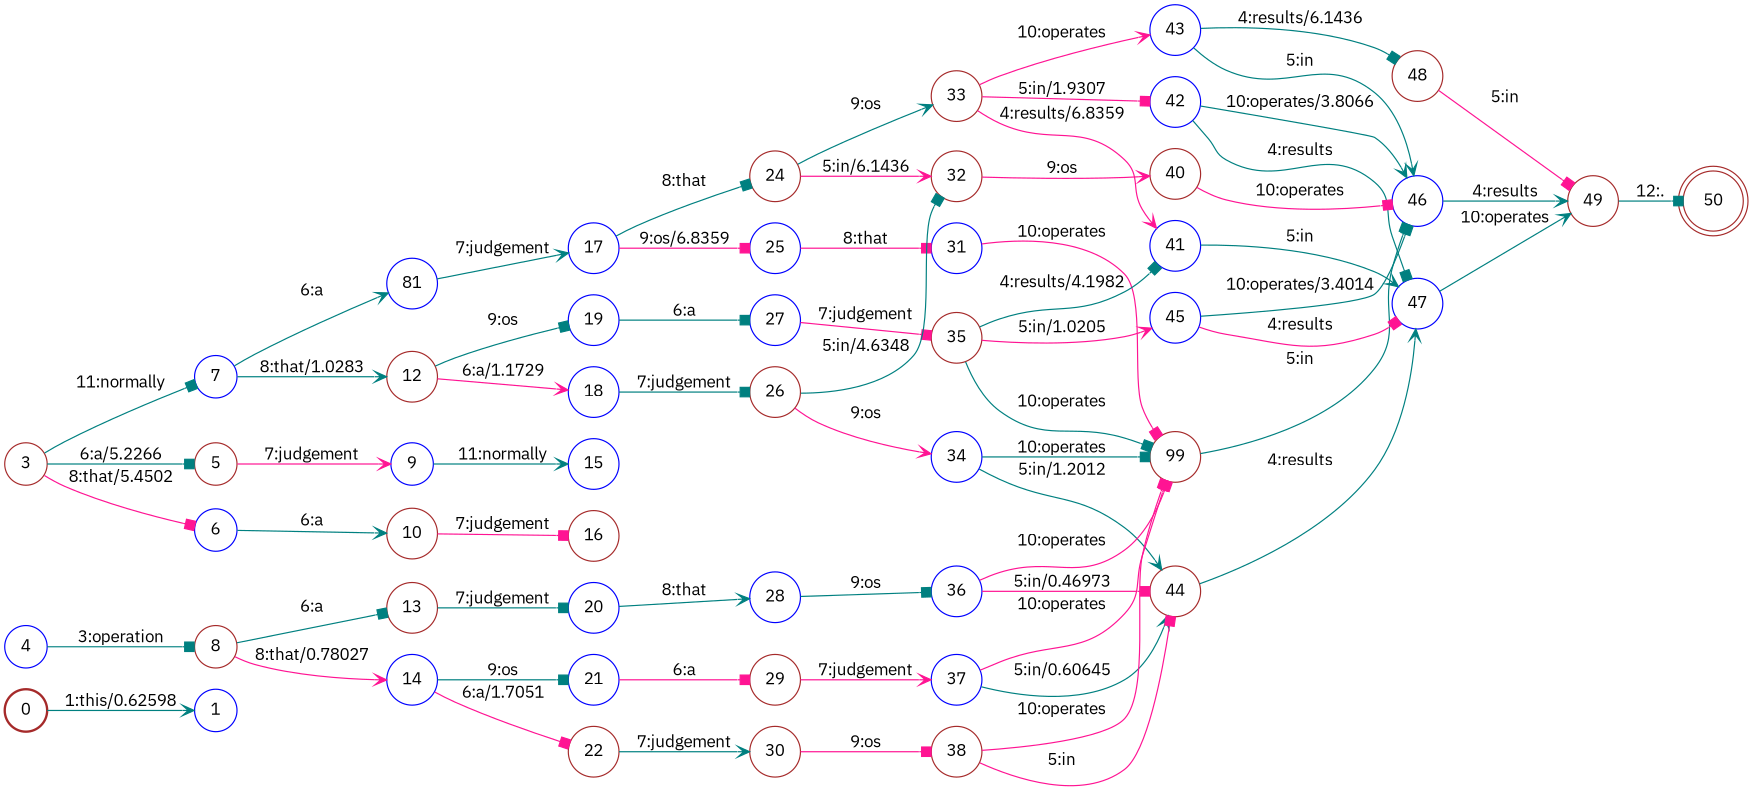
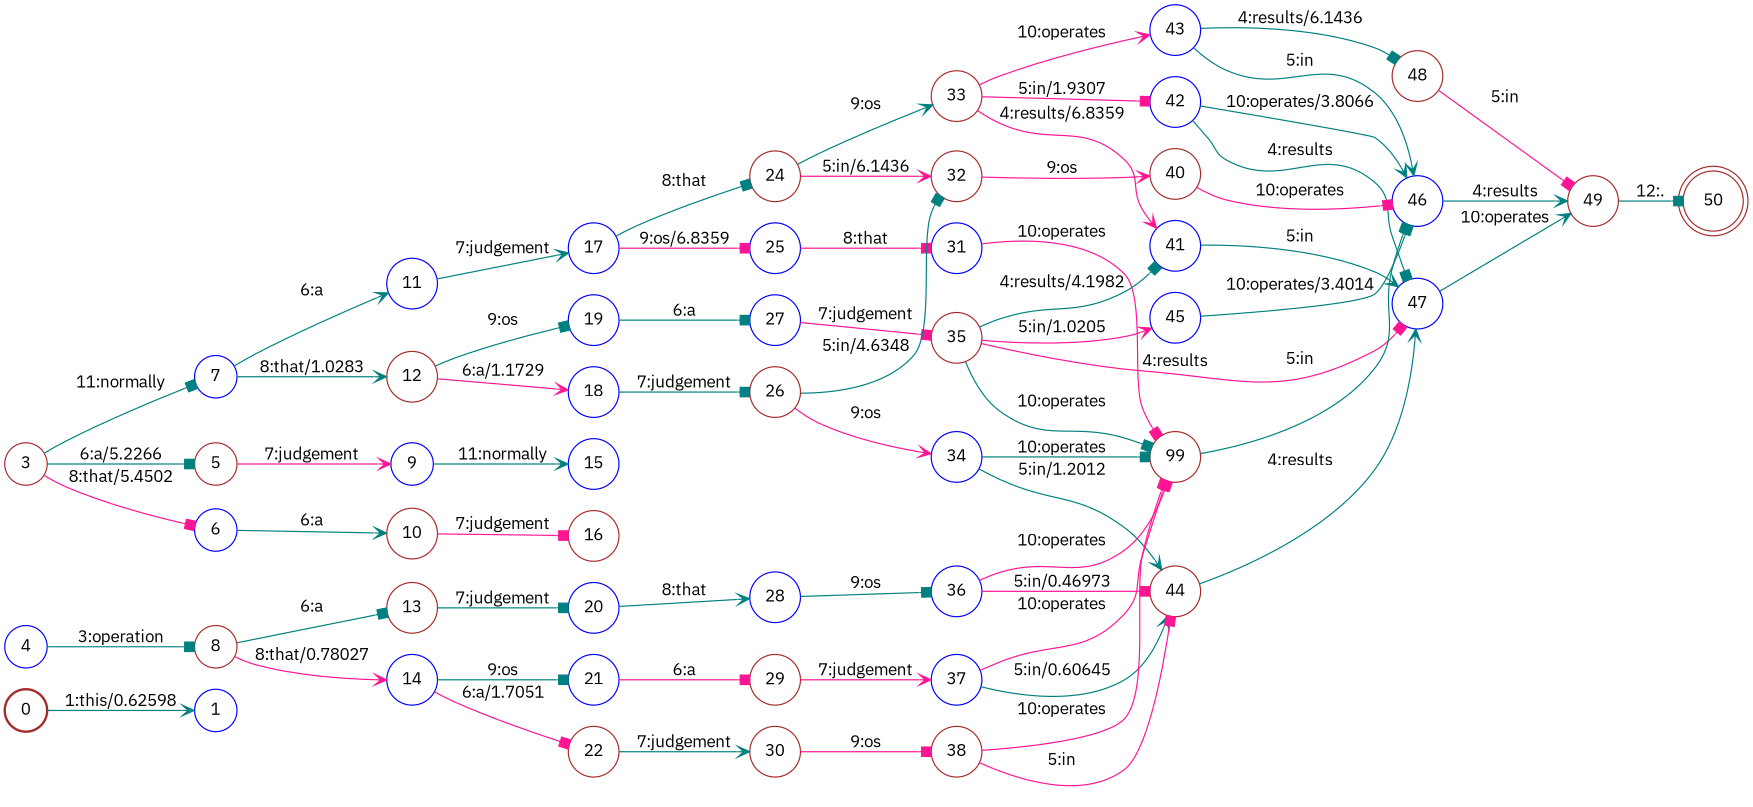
(412, 284) -> (412, 284)
(1295, 345) -> (1193, 376)
